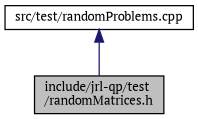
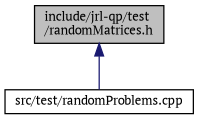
(99, 59) -> (99, 73)
